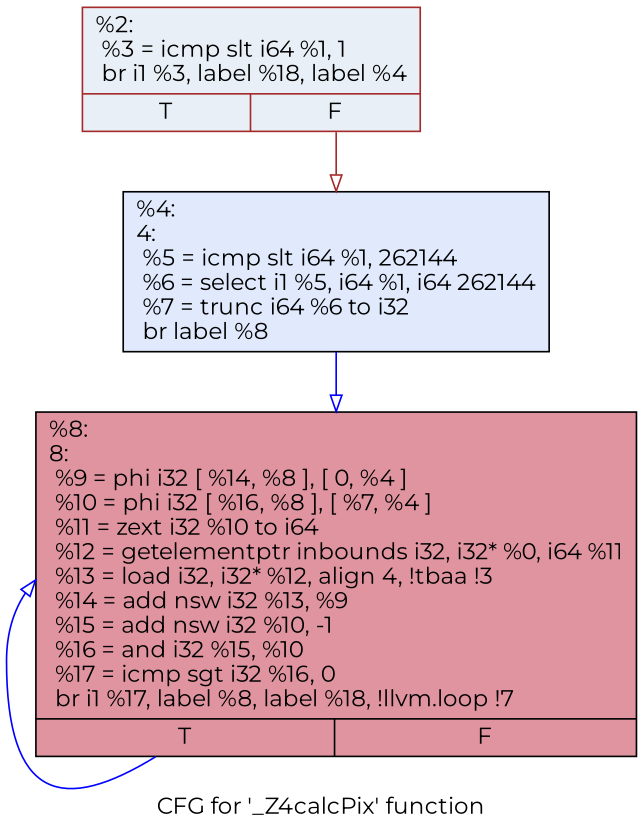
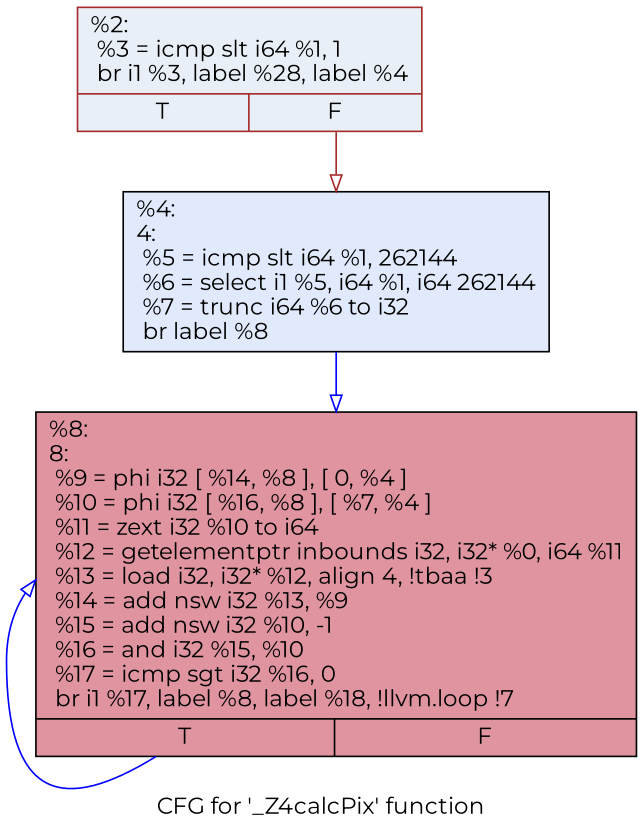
(251, 74) -> (250, 74)
